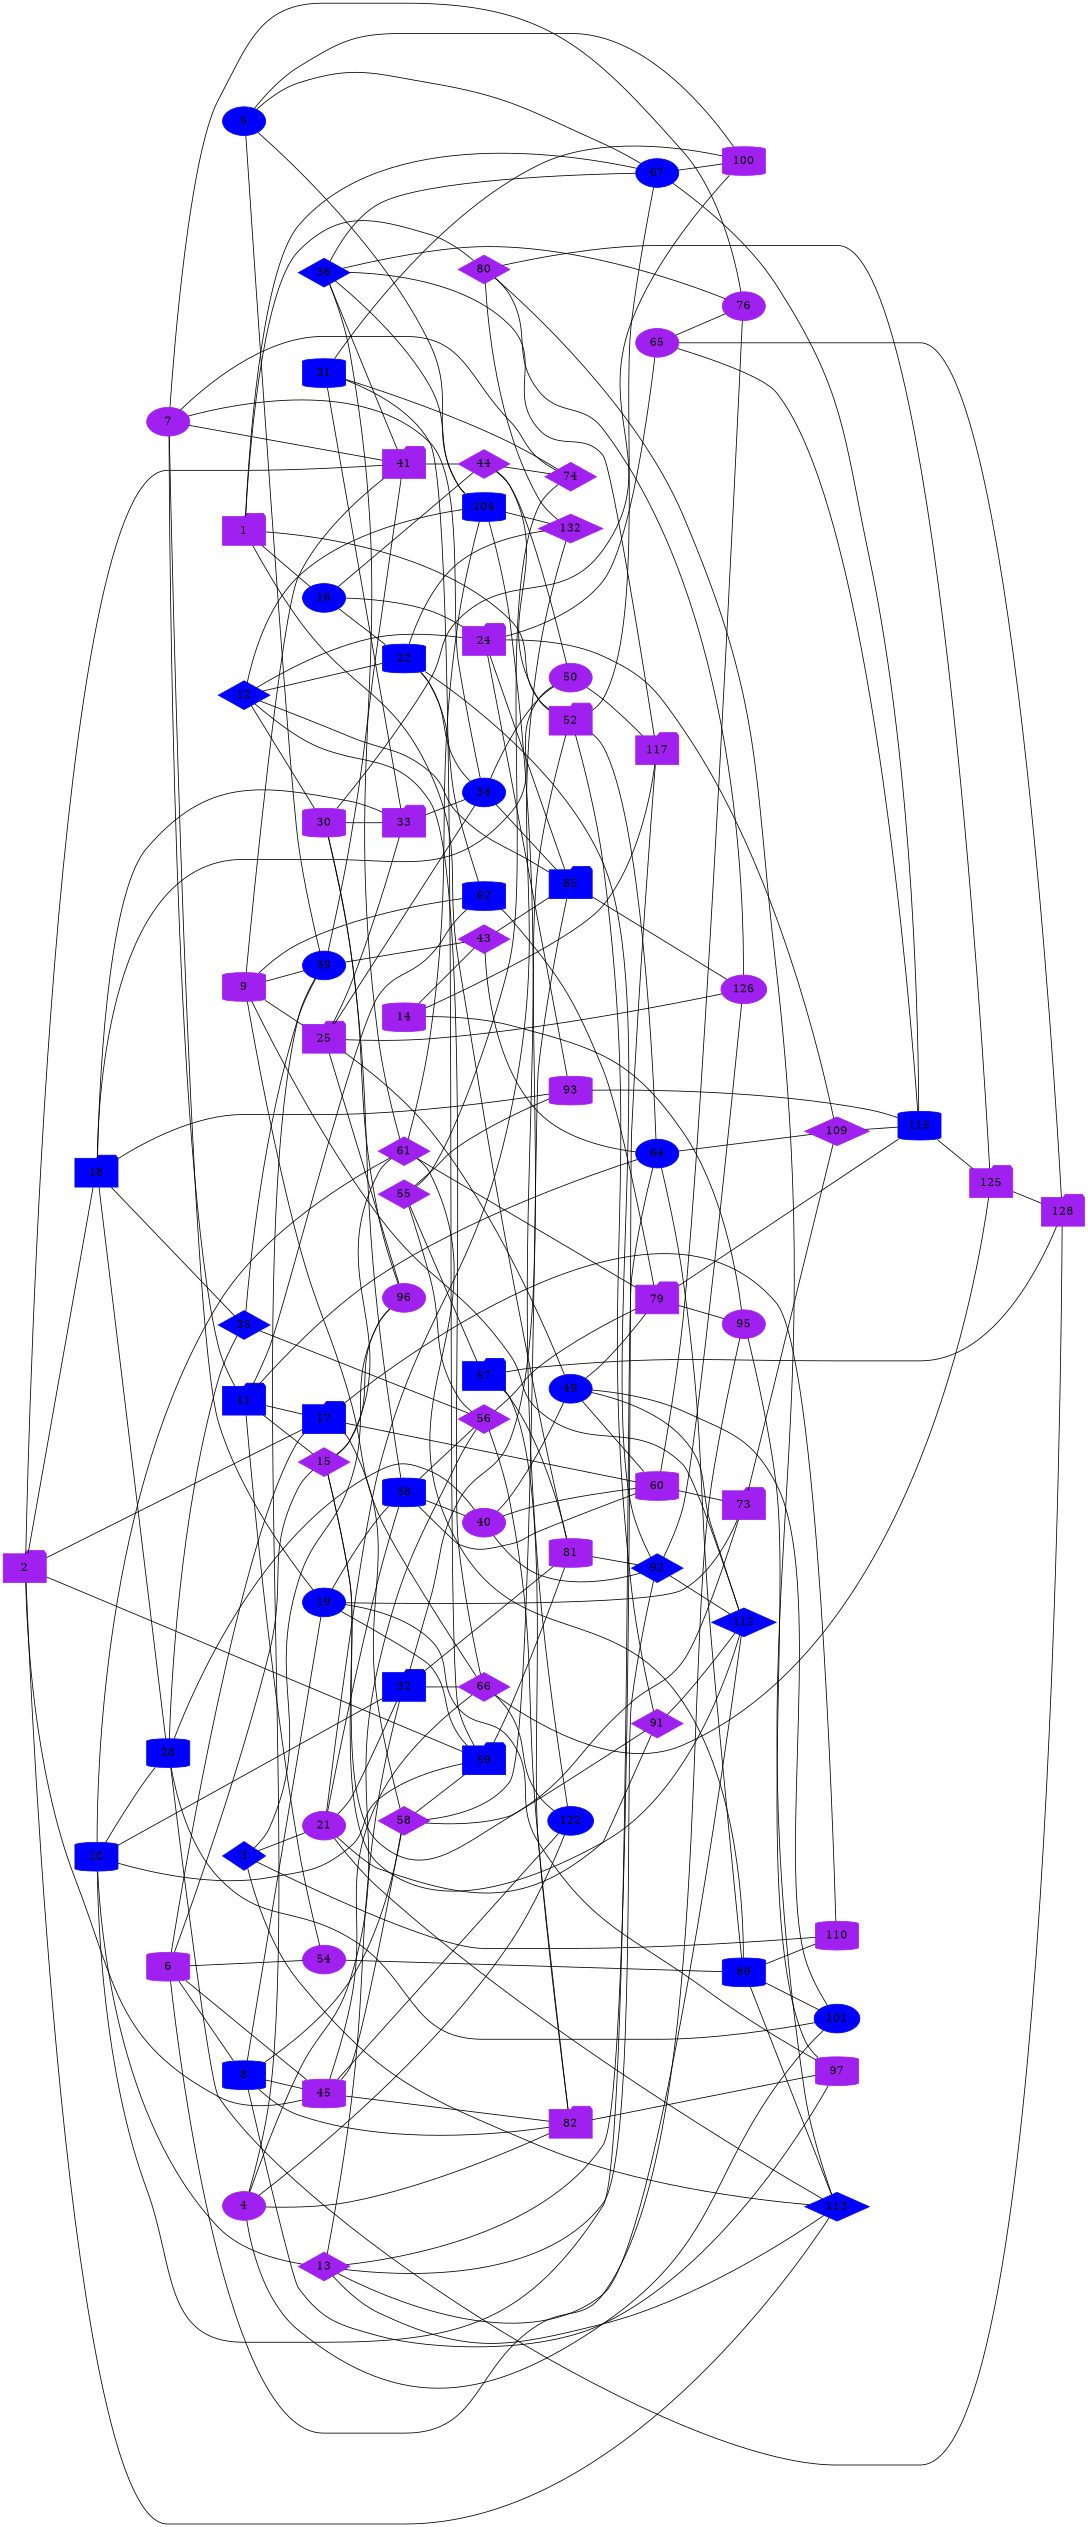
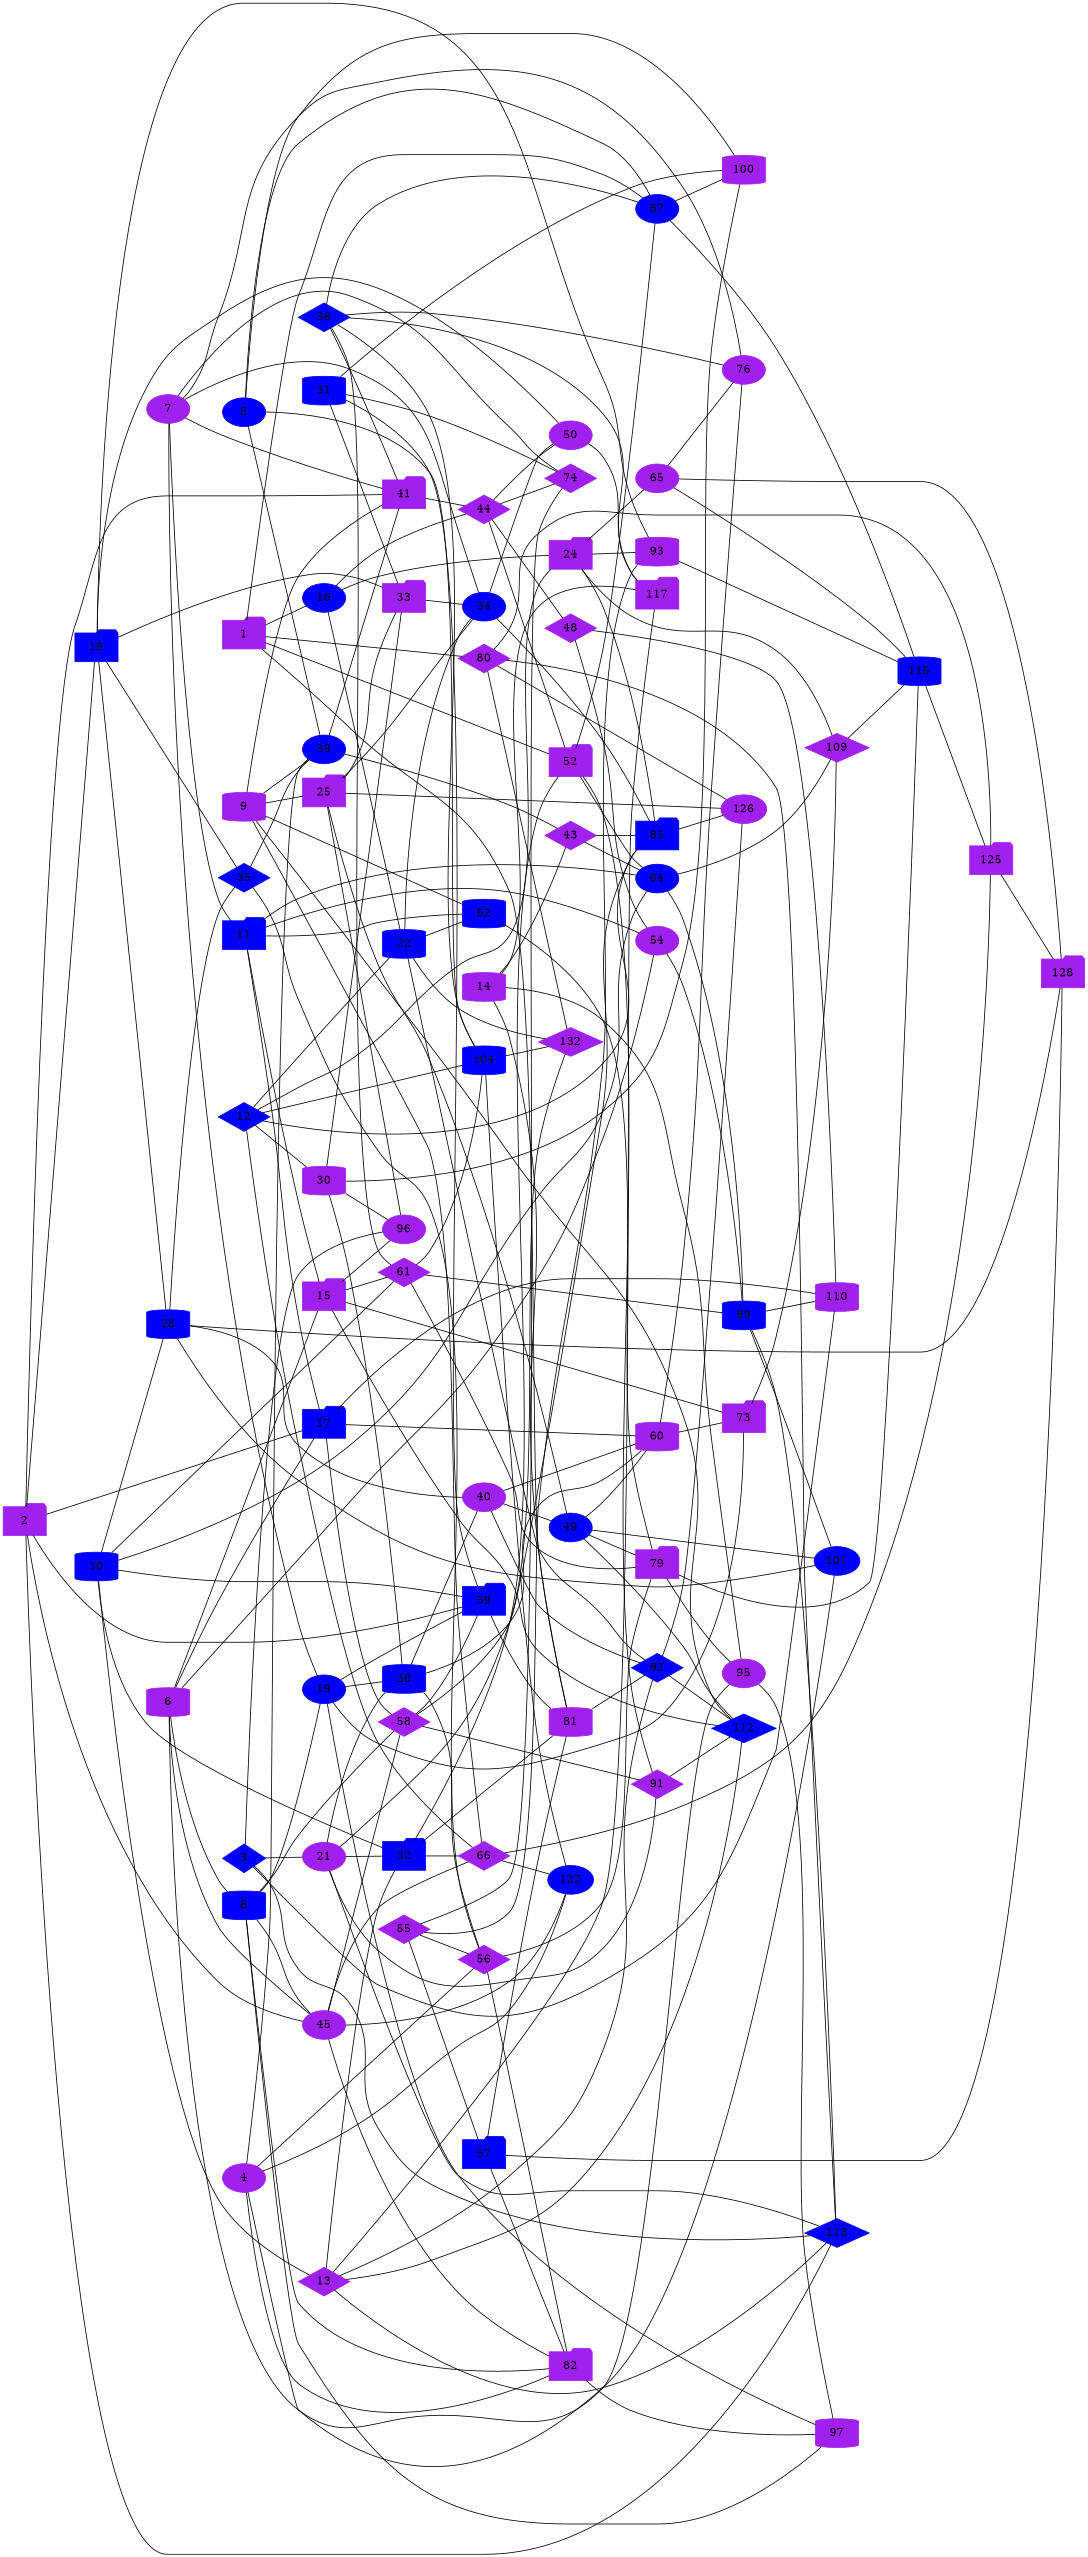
none -> (571, 628)
none -> (532, 1353)
(324, 1462) -> (324, 1296)
(324, 2094) -> (324, 2025)
